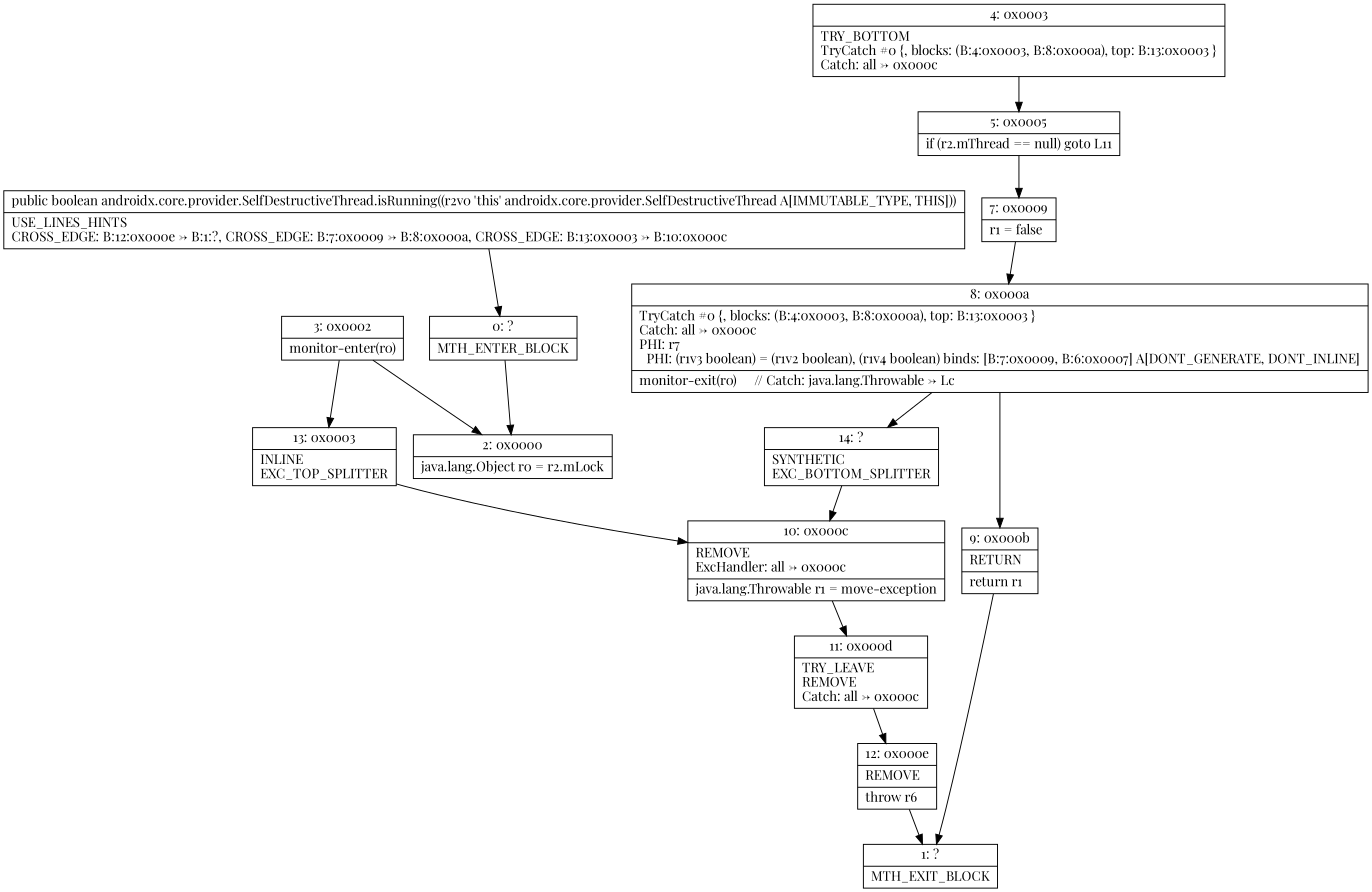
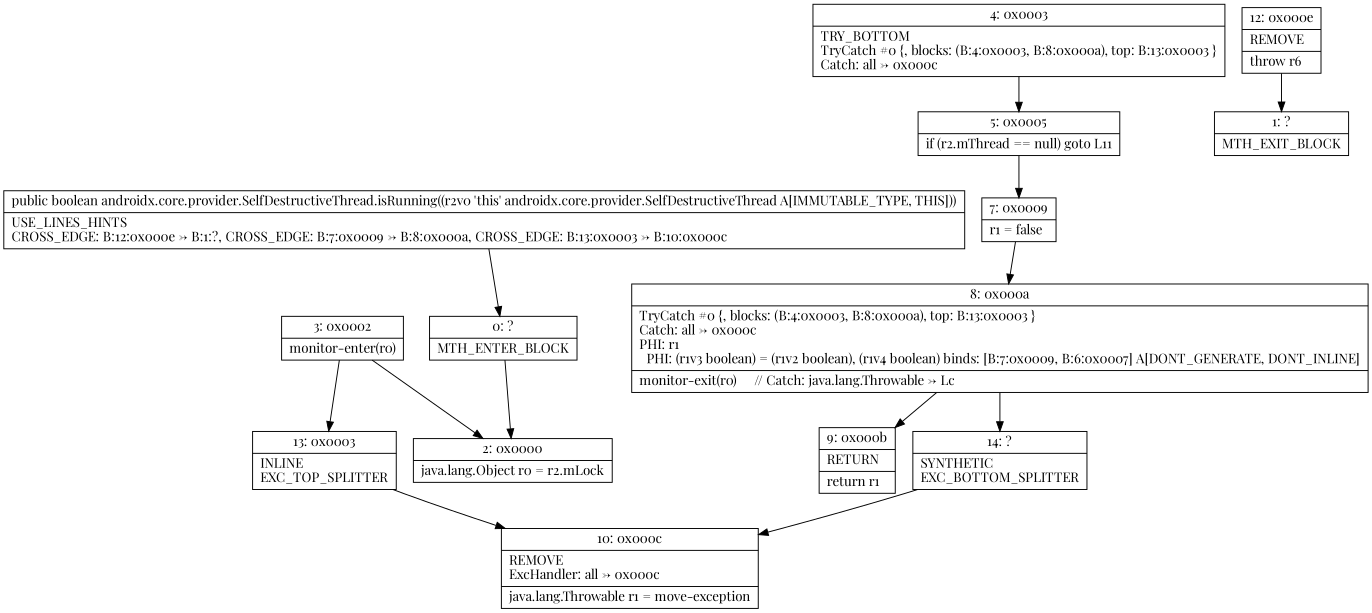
(661, 345) -> (661, 345)
(861, 672) -> none
(968, 715) -> none
